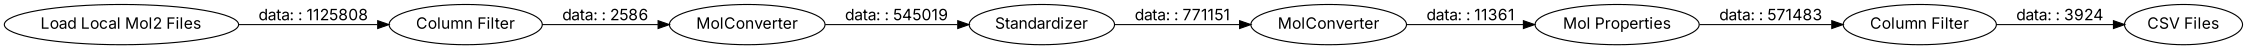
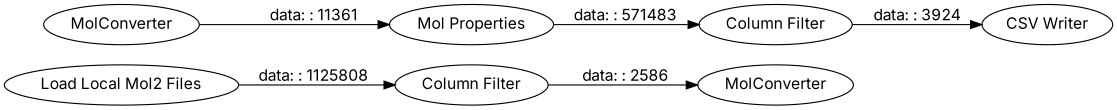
(1042, 25) -> none
(2184, 25) -> (1047, 25)
